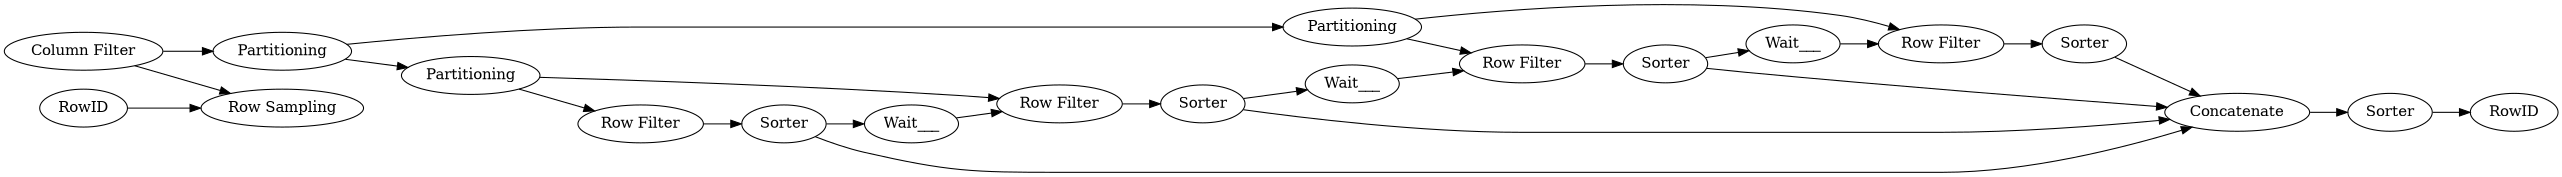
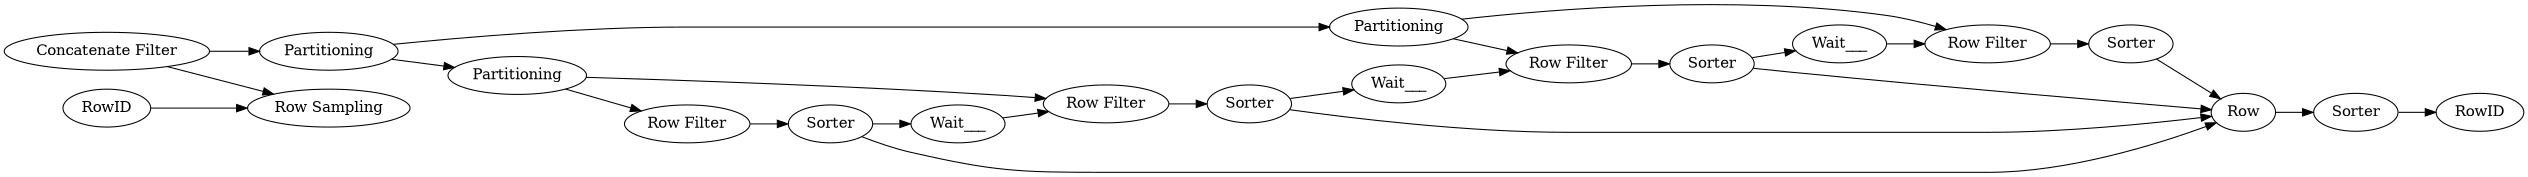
(84, 51) -> (107, 51)
(2237, 112) -> (2243, 112)
